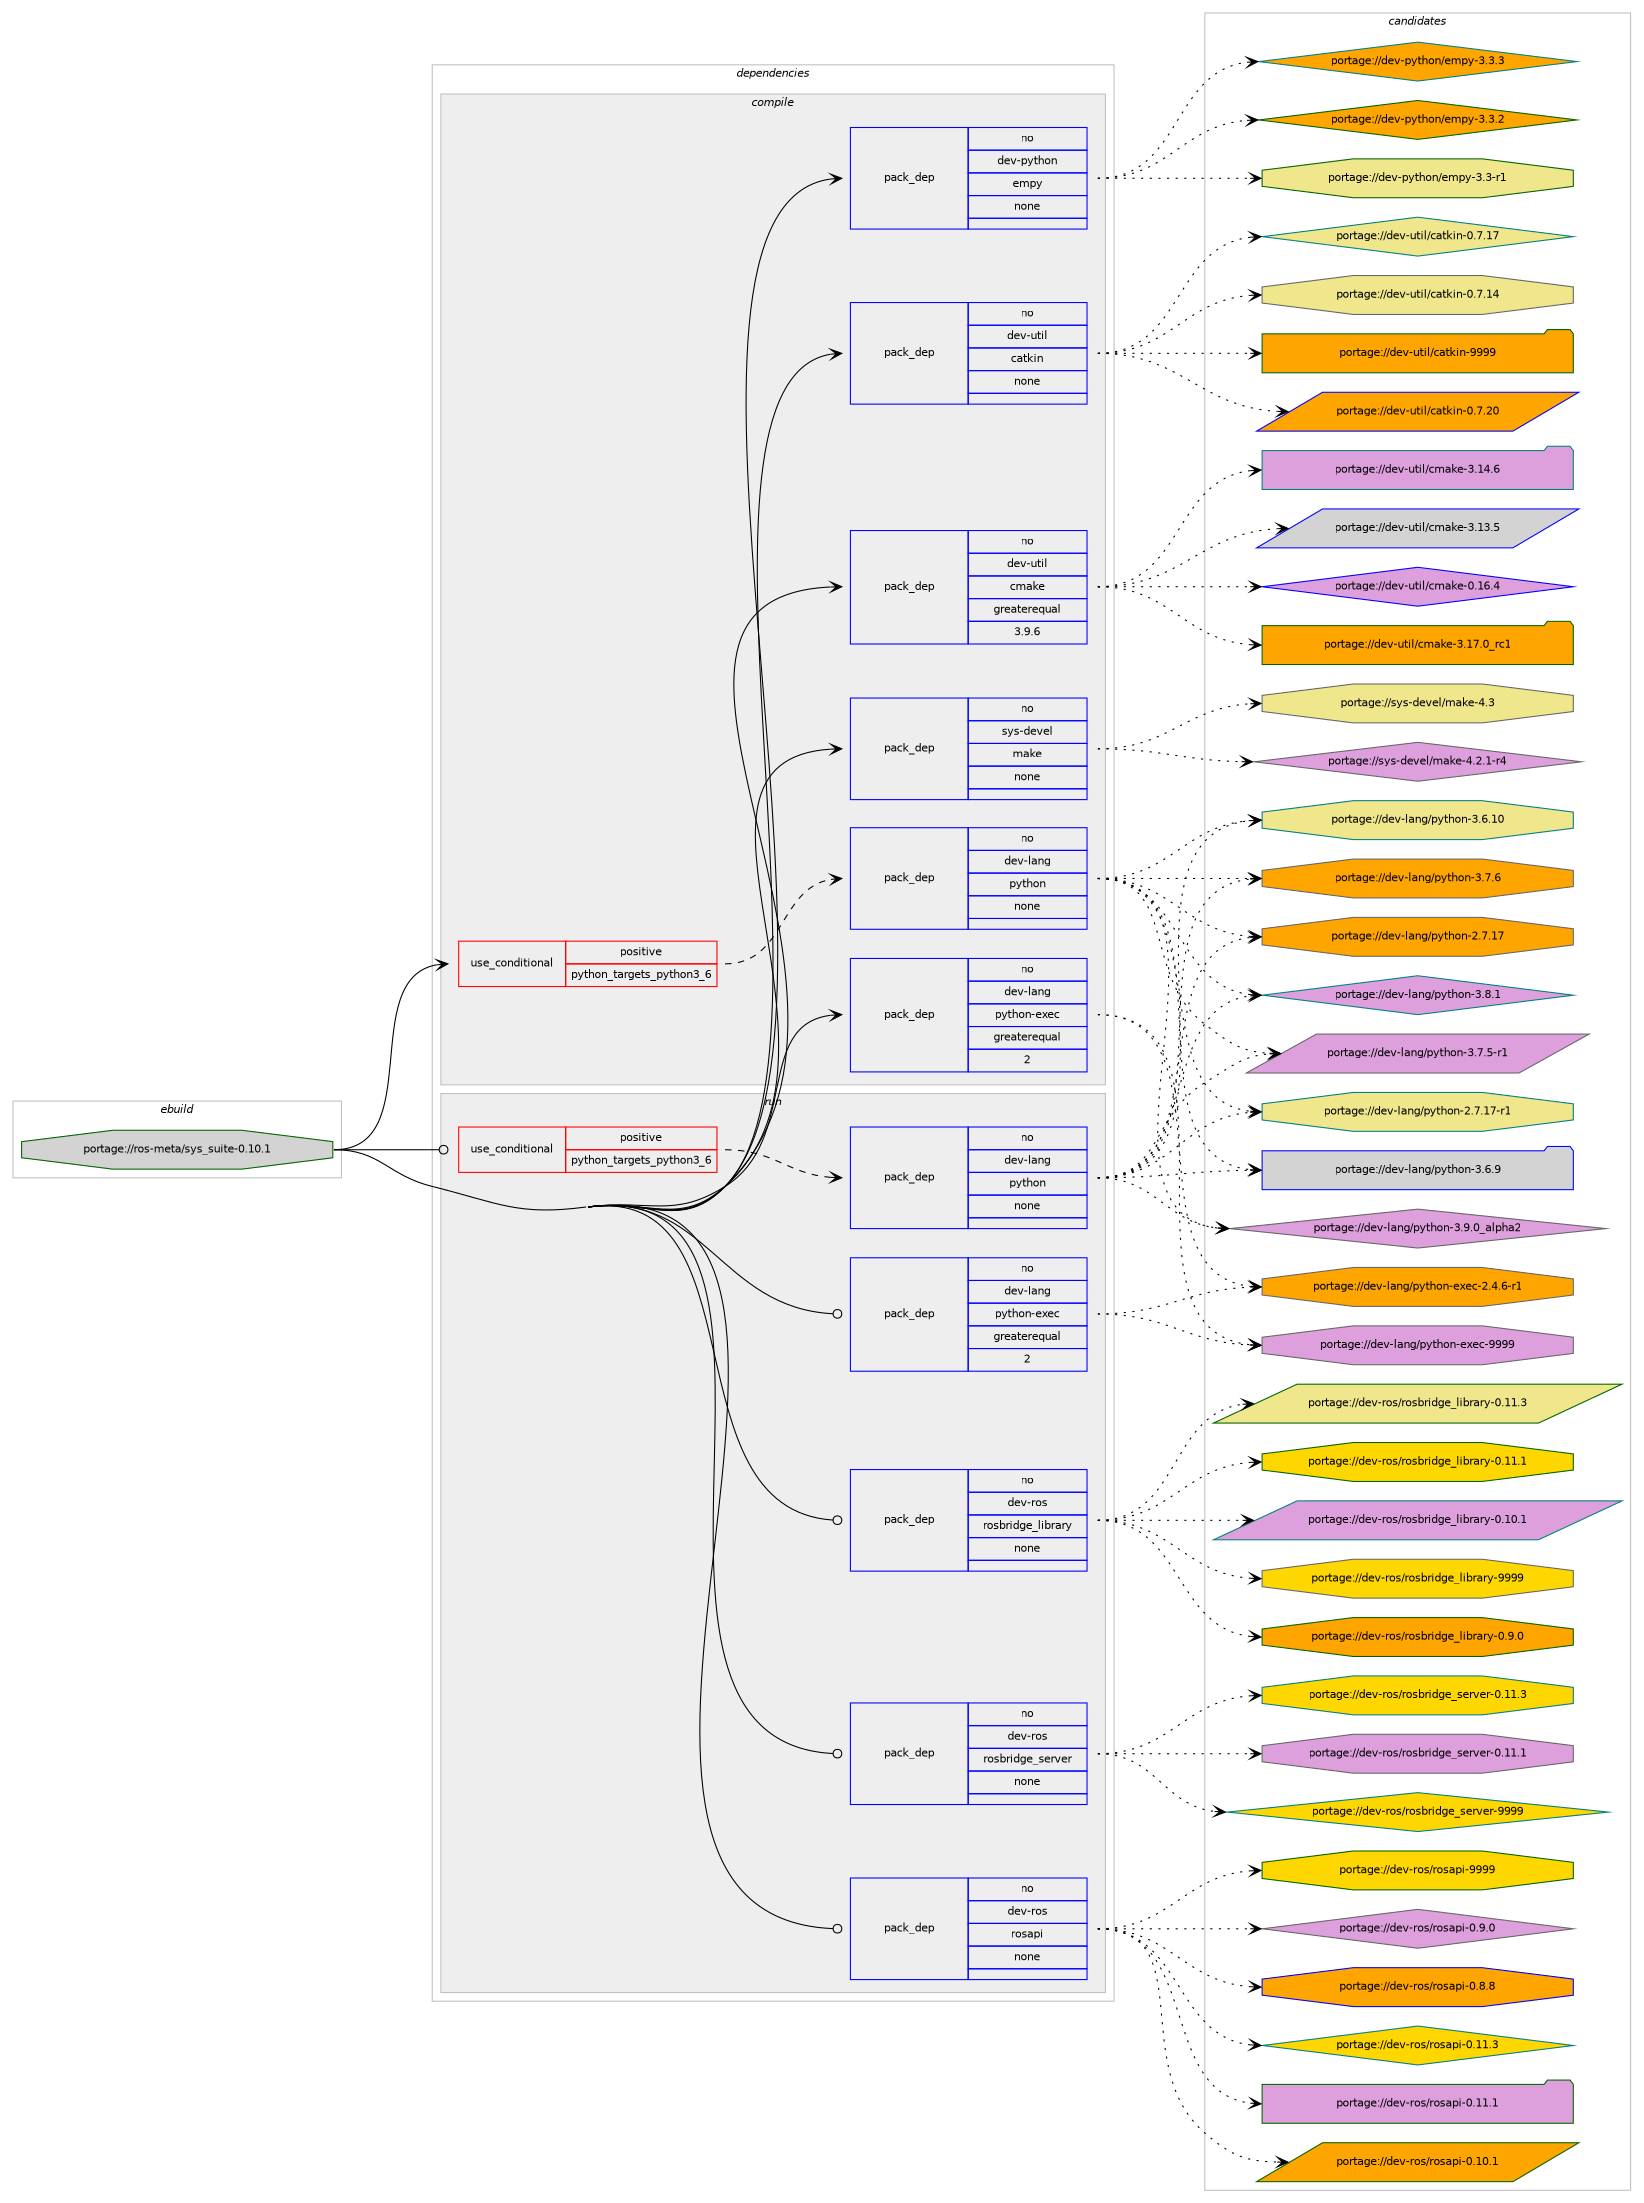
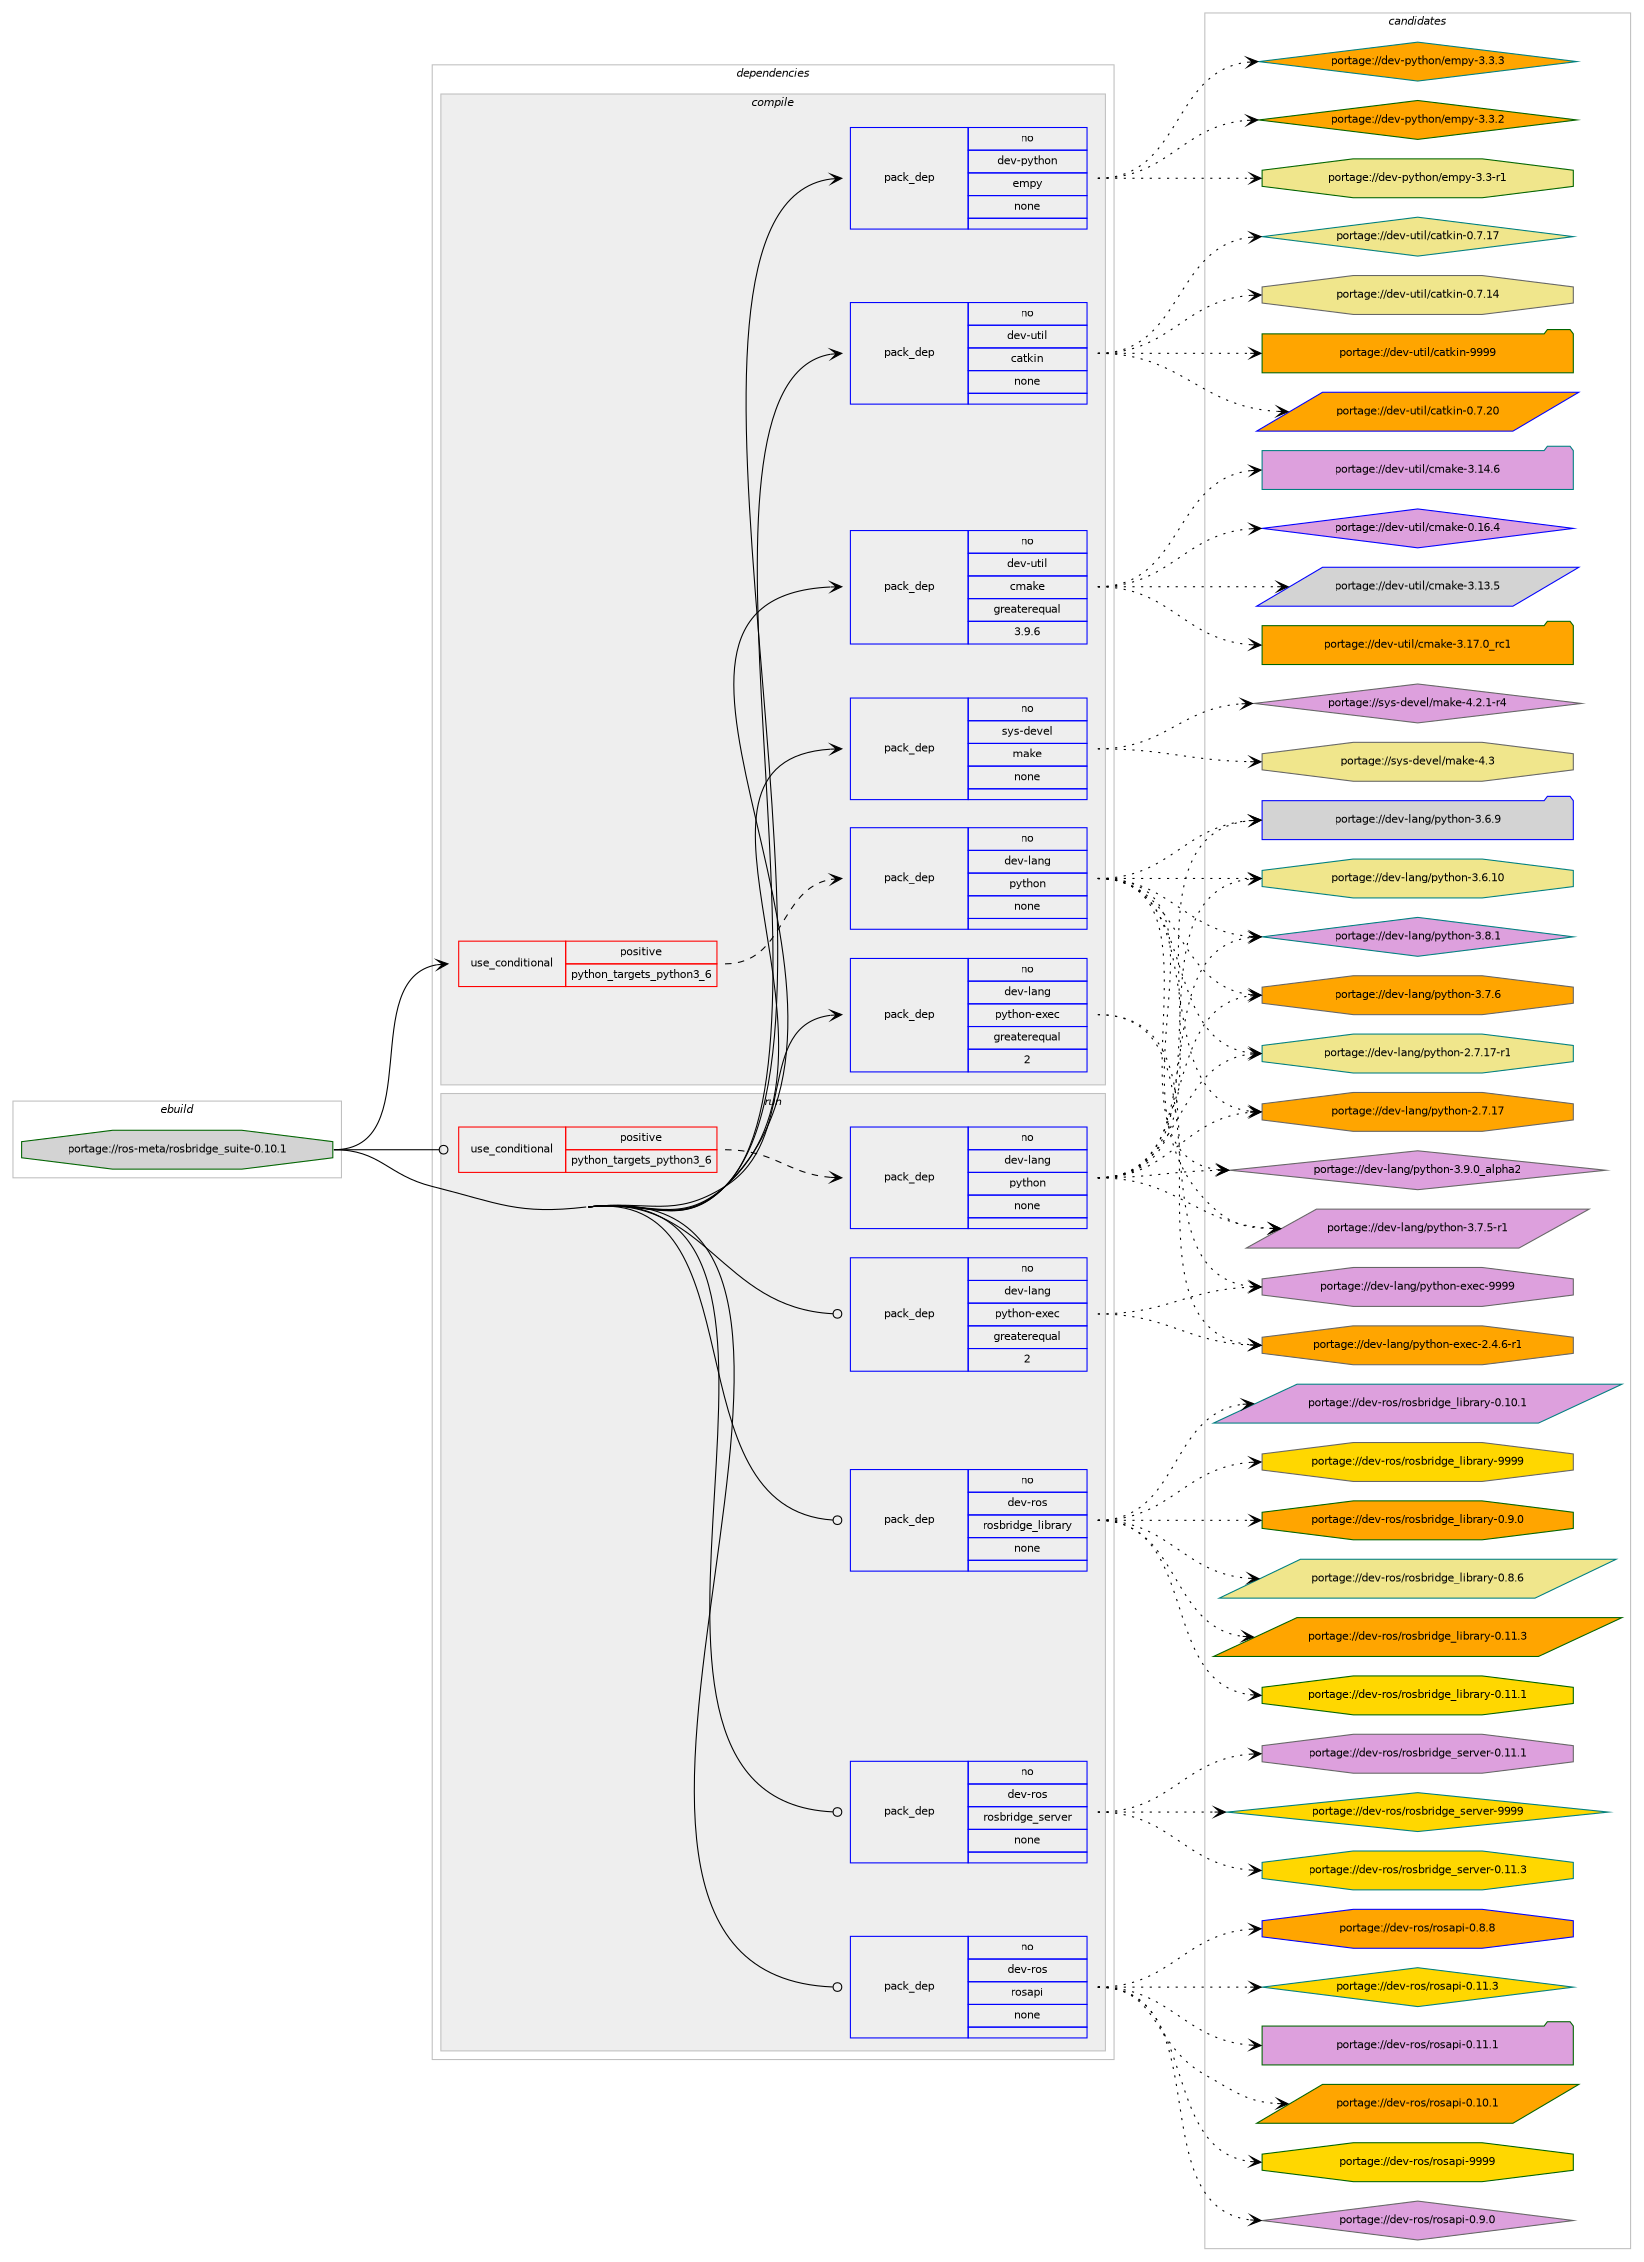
(177, 1150) -> (177, 1150)
(1418, 1404) -> (1418, 1637)
none -> (1418, 1579)
